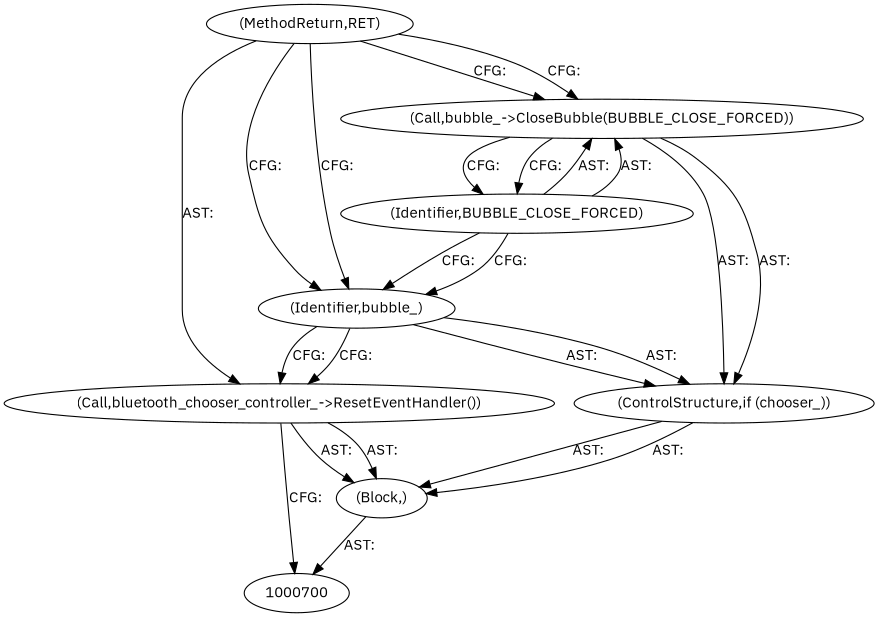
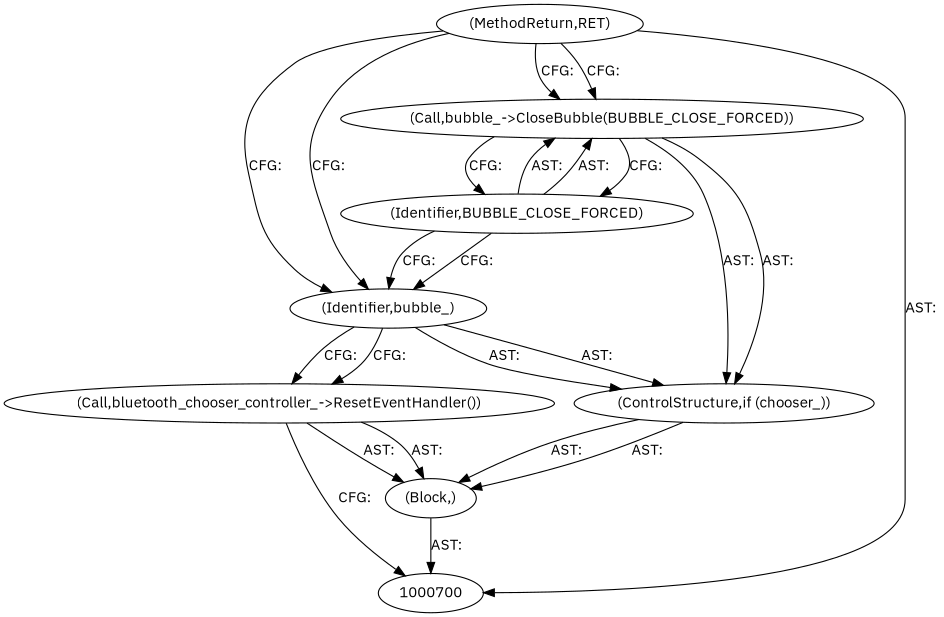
(182, 201) -> (905, 381)
